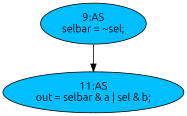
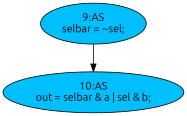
(93, 92) -> (93, 92)
